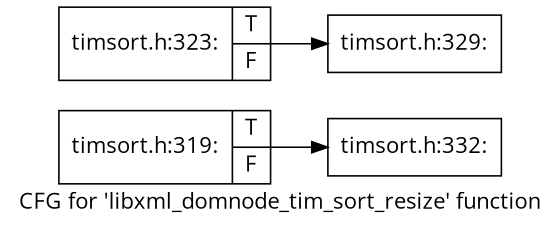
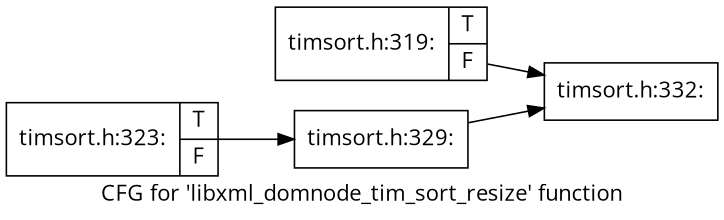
none -> (498, 117)
